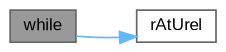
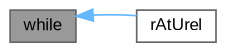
(98, 37) -> (115, 15)
